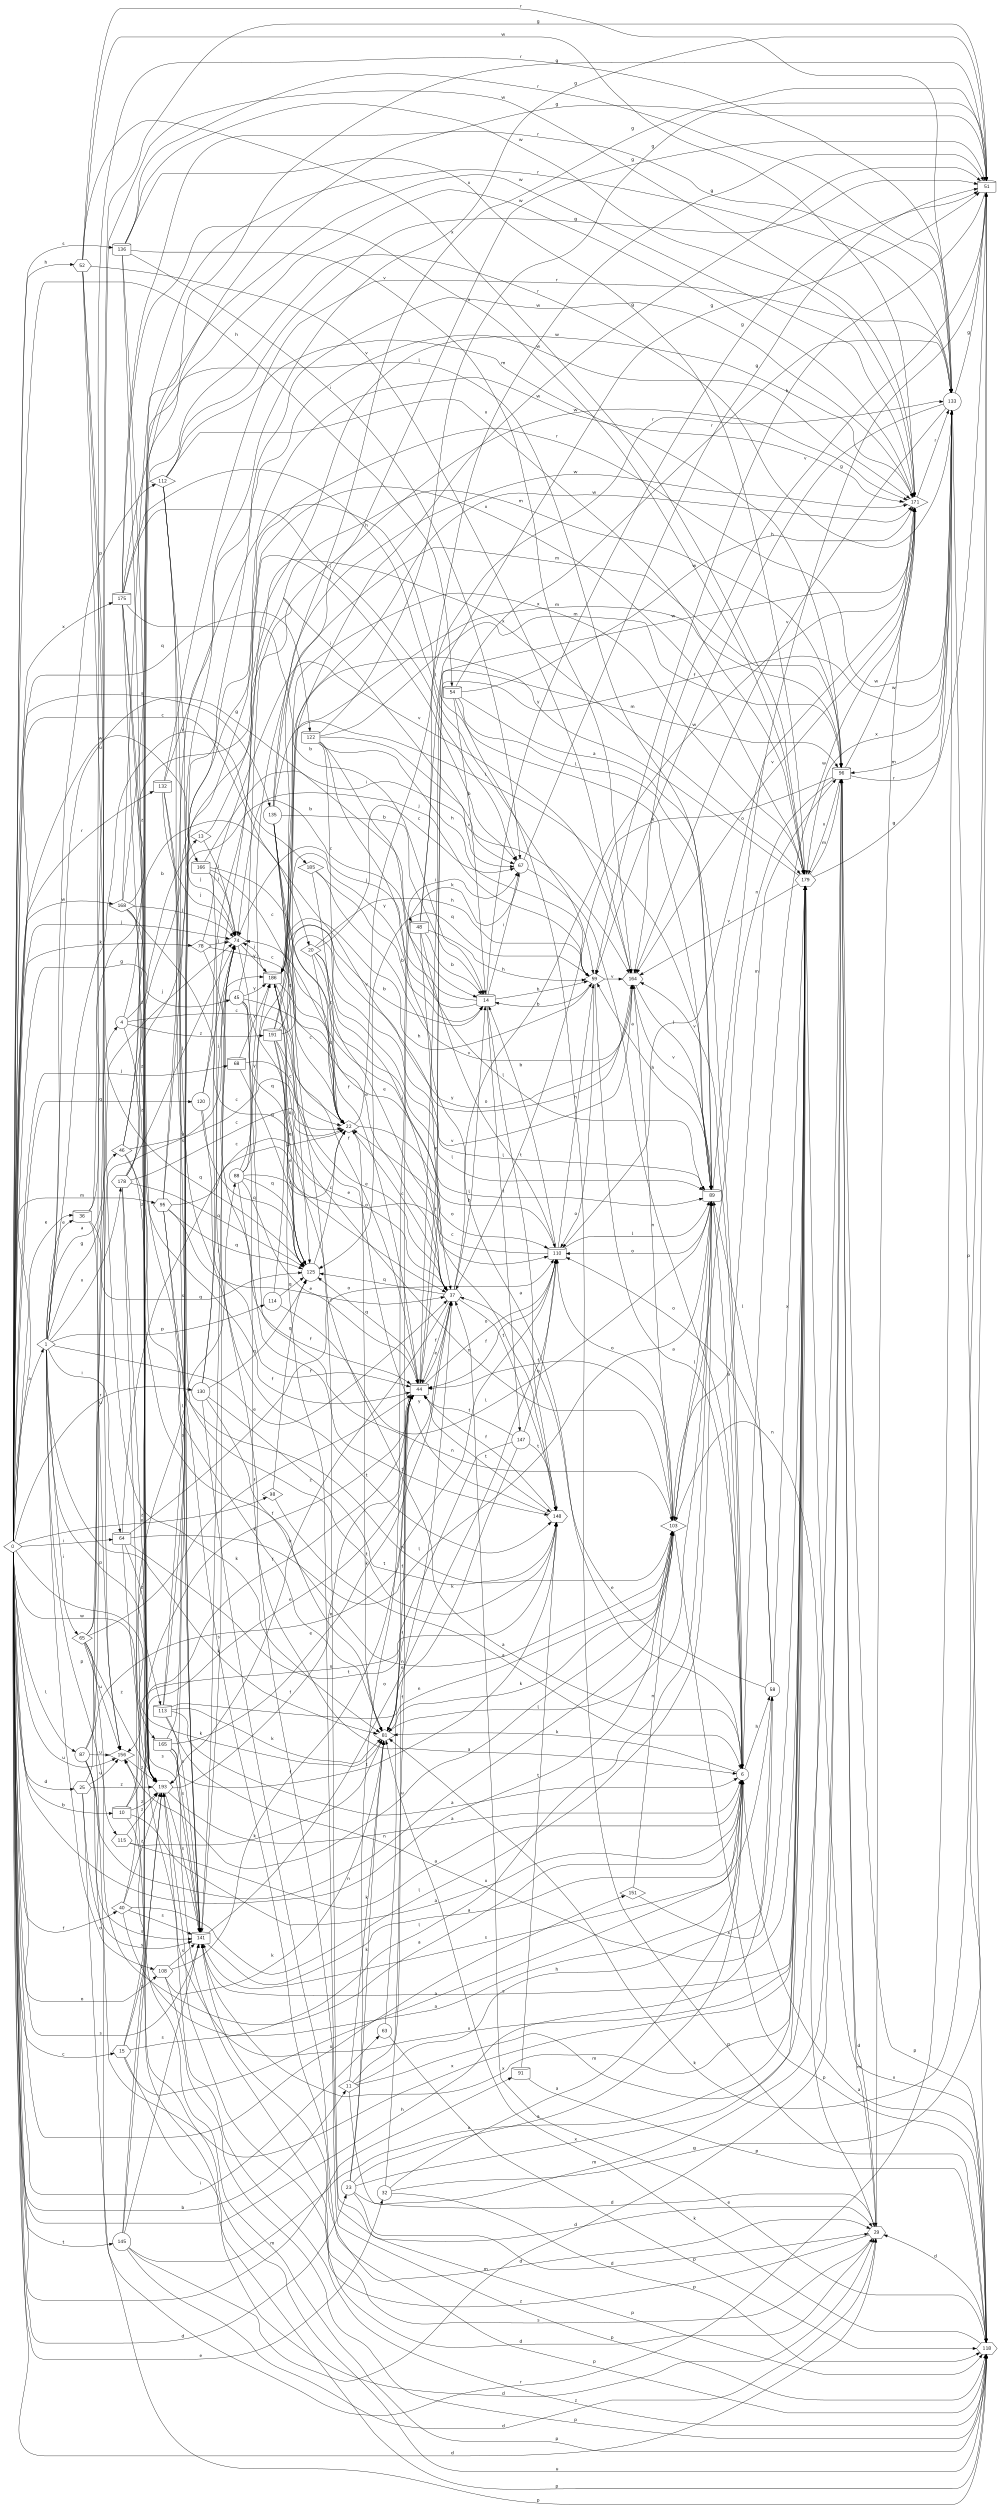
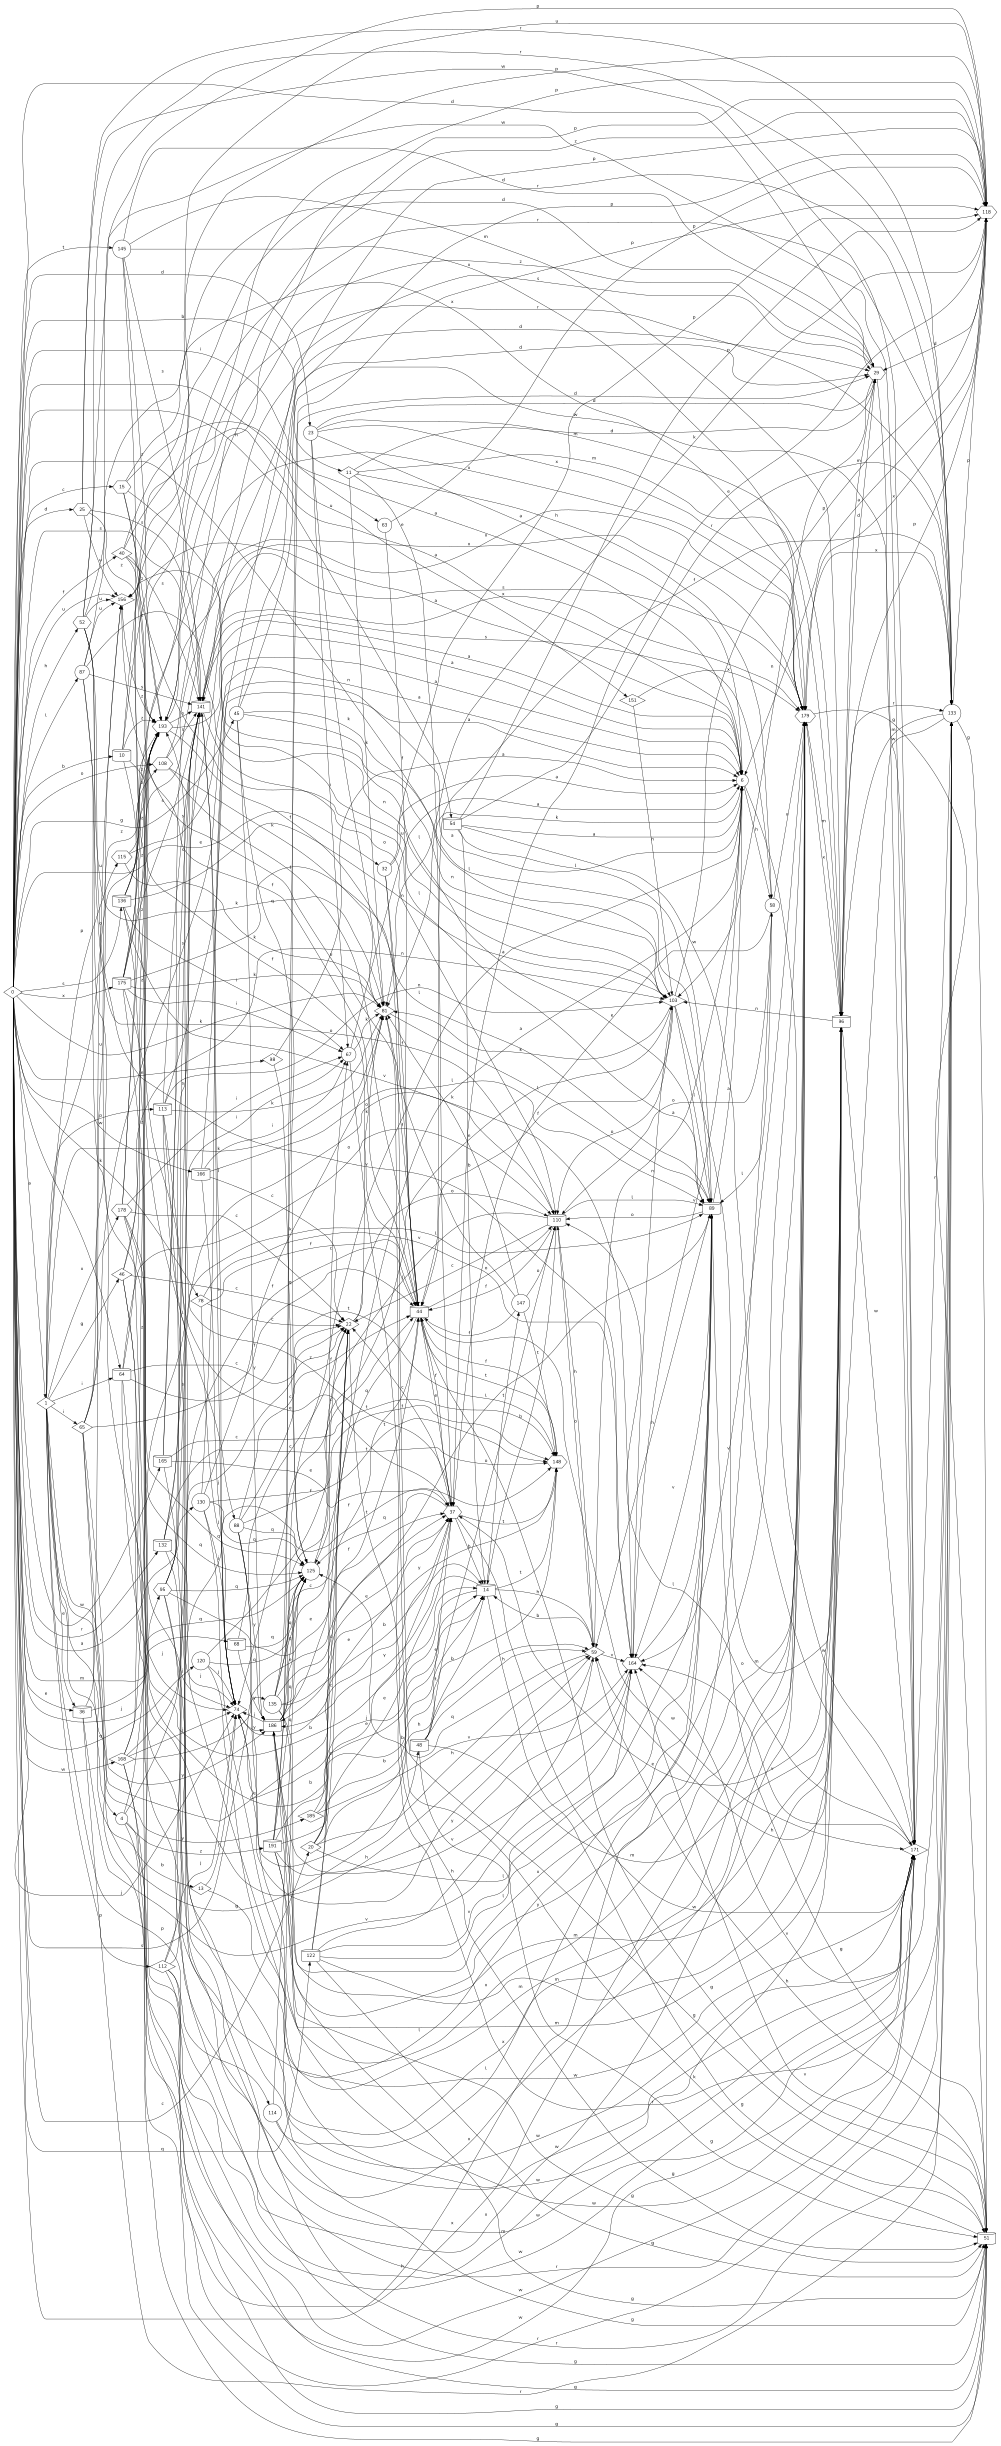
(504, 935) -> none
(521, 2073) -> none
